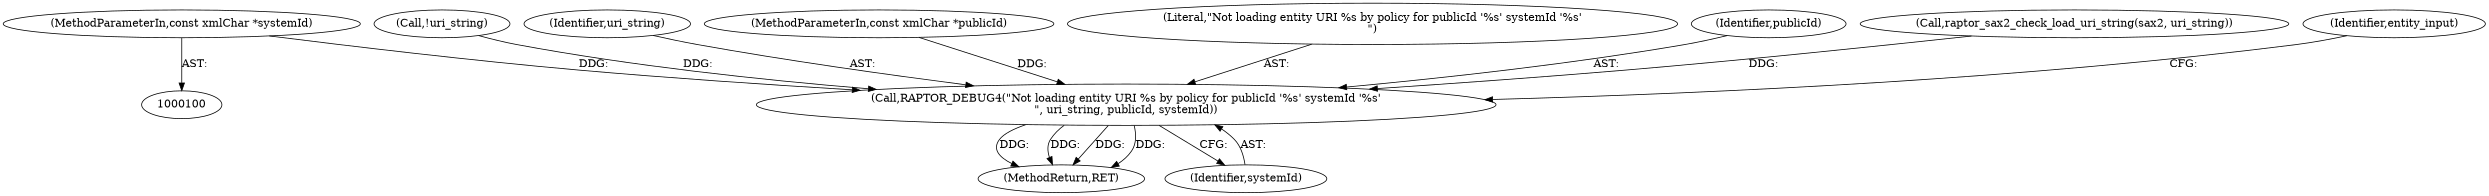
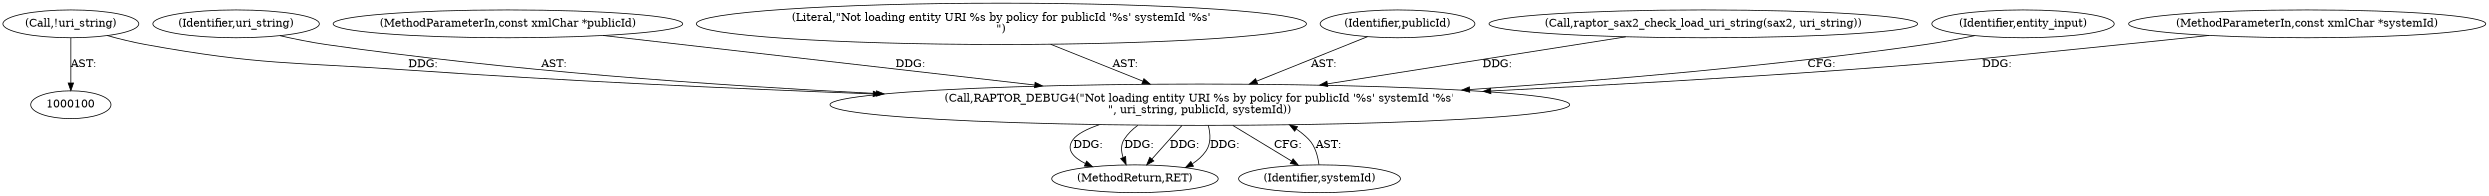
(182, 60) -> (71, 60)
